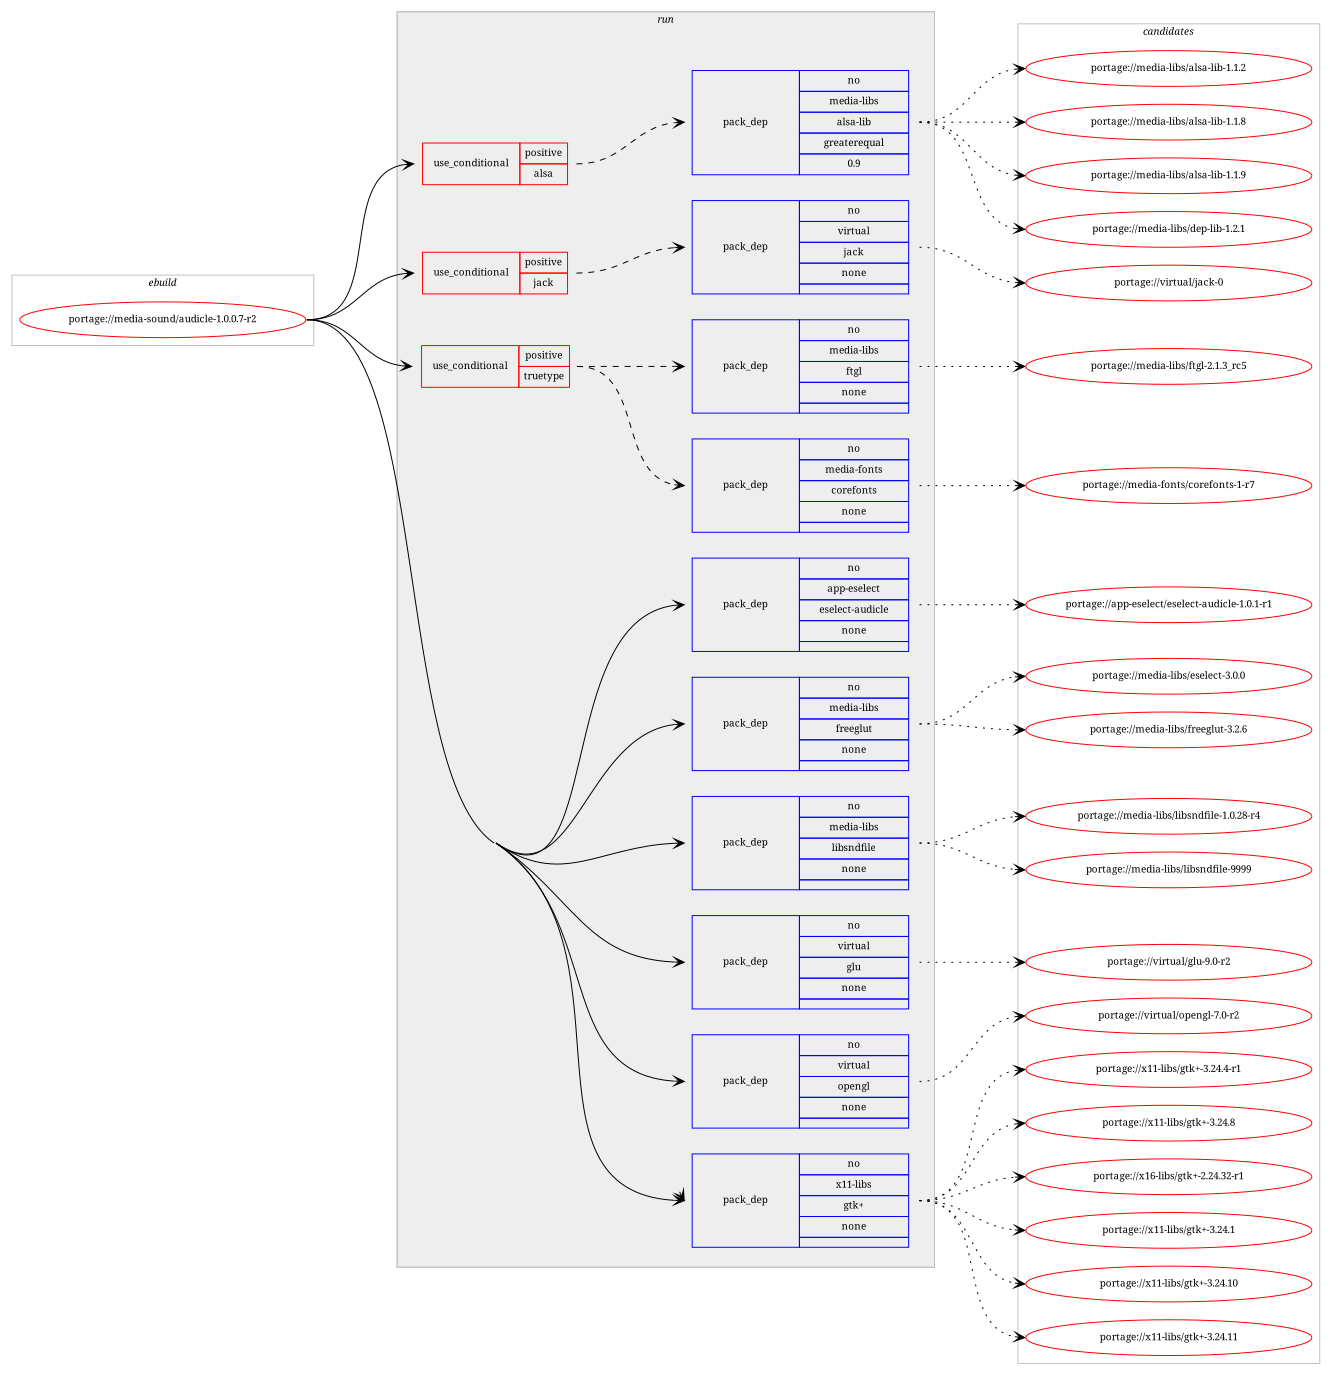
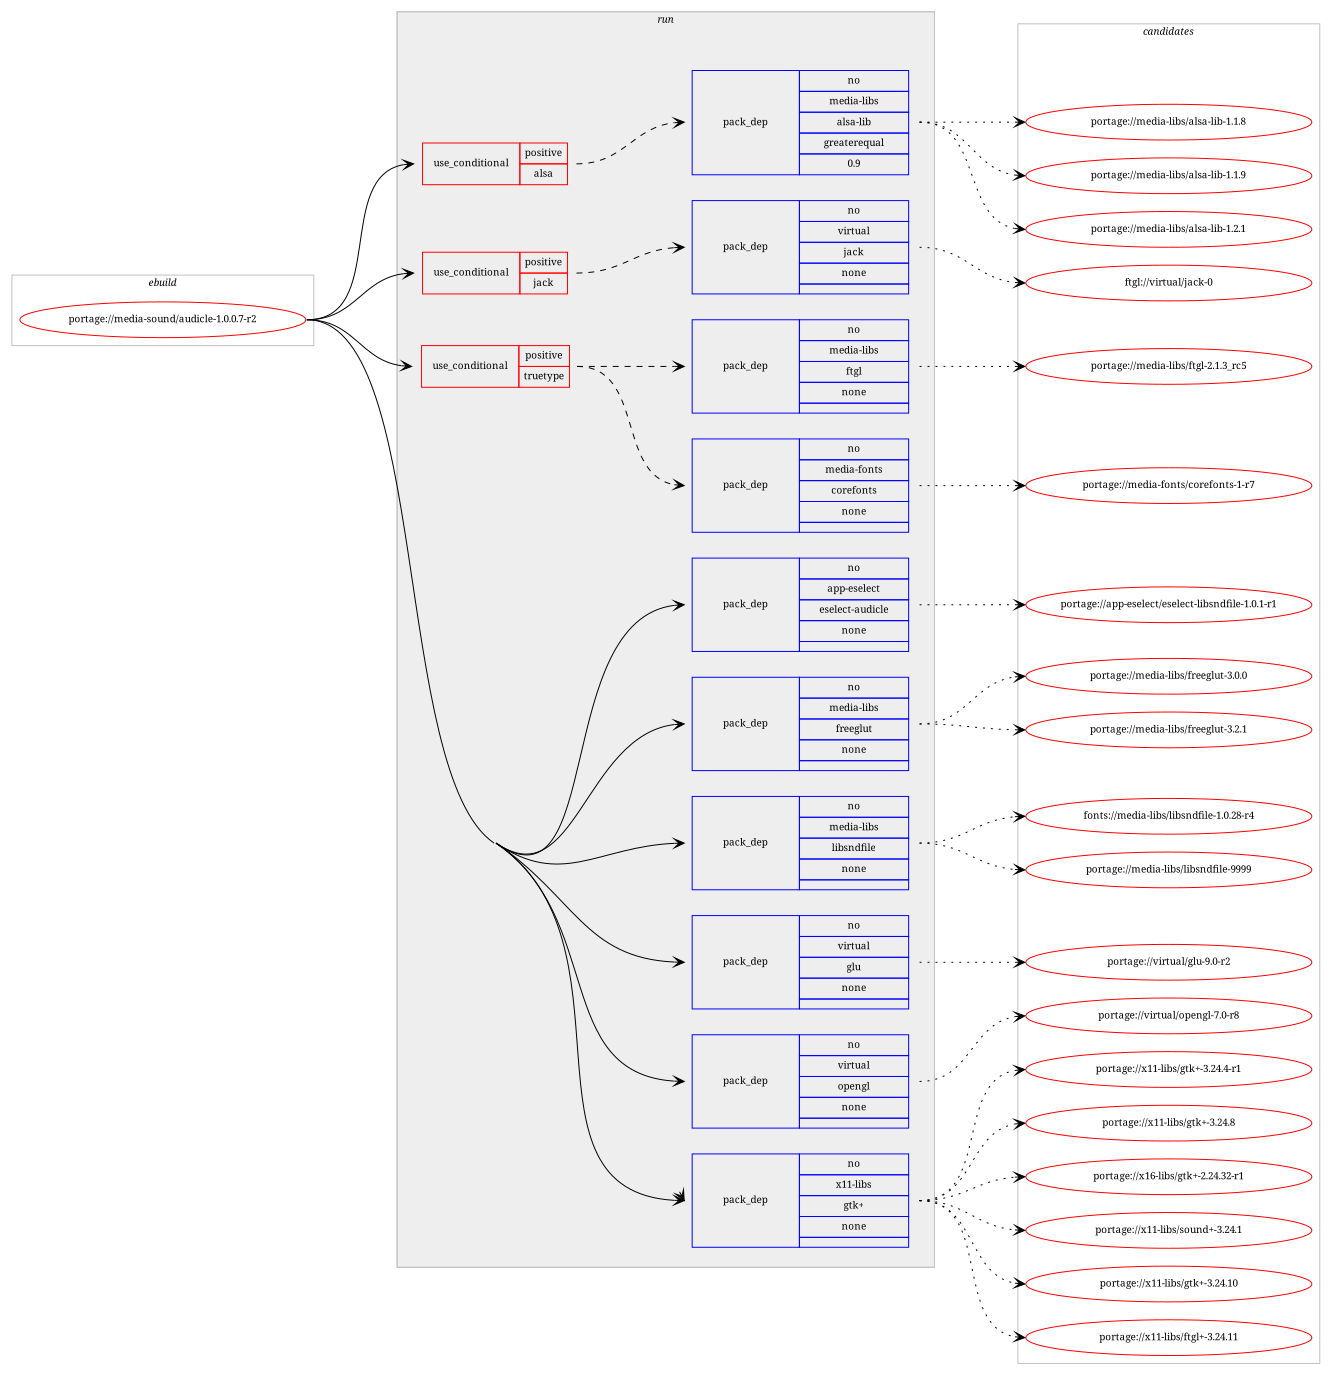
(1169, 69) -> none
(1169, 229) -> (1169, 229)
(1169, 283) -> (1169, 283)
(1169, 605) -> (1169, 605)
(1169, 676) -> (1169, 676)
(1169, 730) -> (1169, 730)
(1169, 816) -> (1169, 816)
(1169, 1016) -> (1169, 1016)
(1169, 1230) -> (1169, 1230)
(1169, 1338) -> (1169, 1338)
